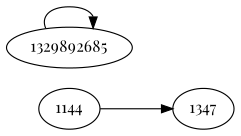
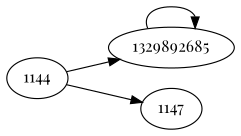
none -> (88, 67)
(203, 109) -> (171, 109)
